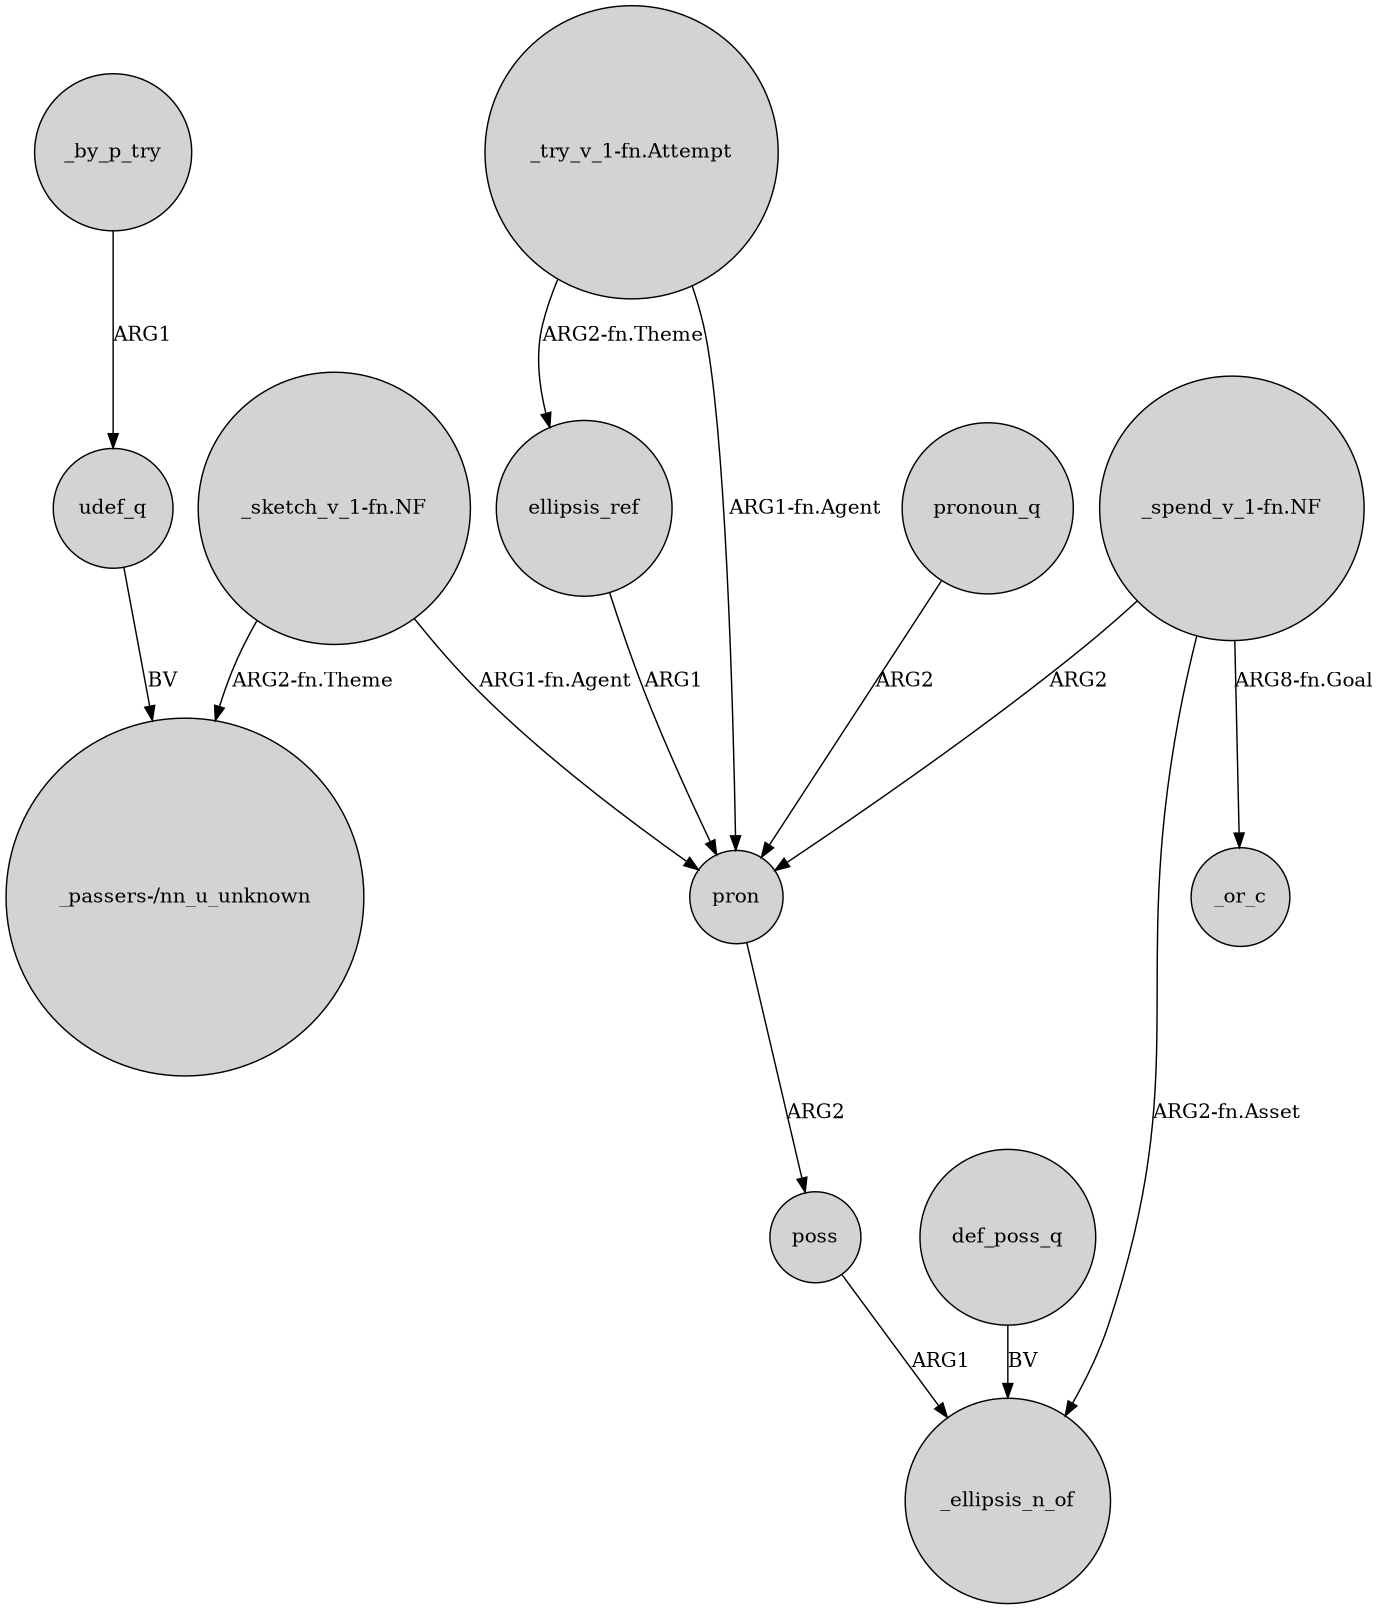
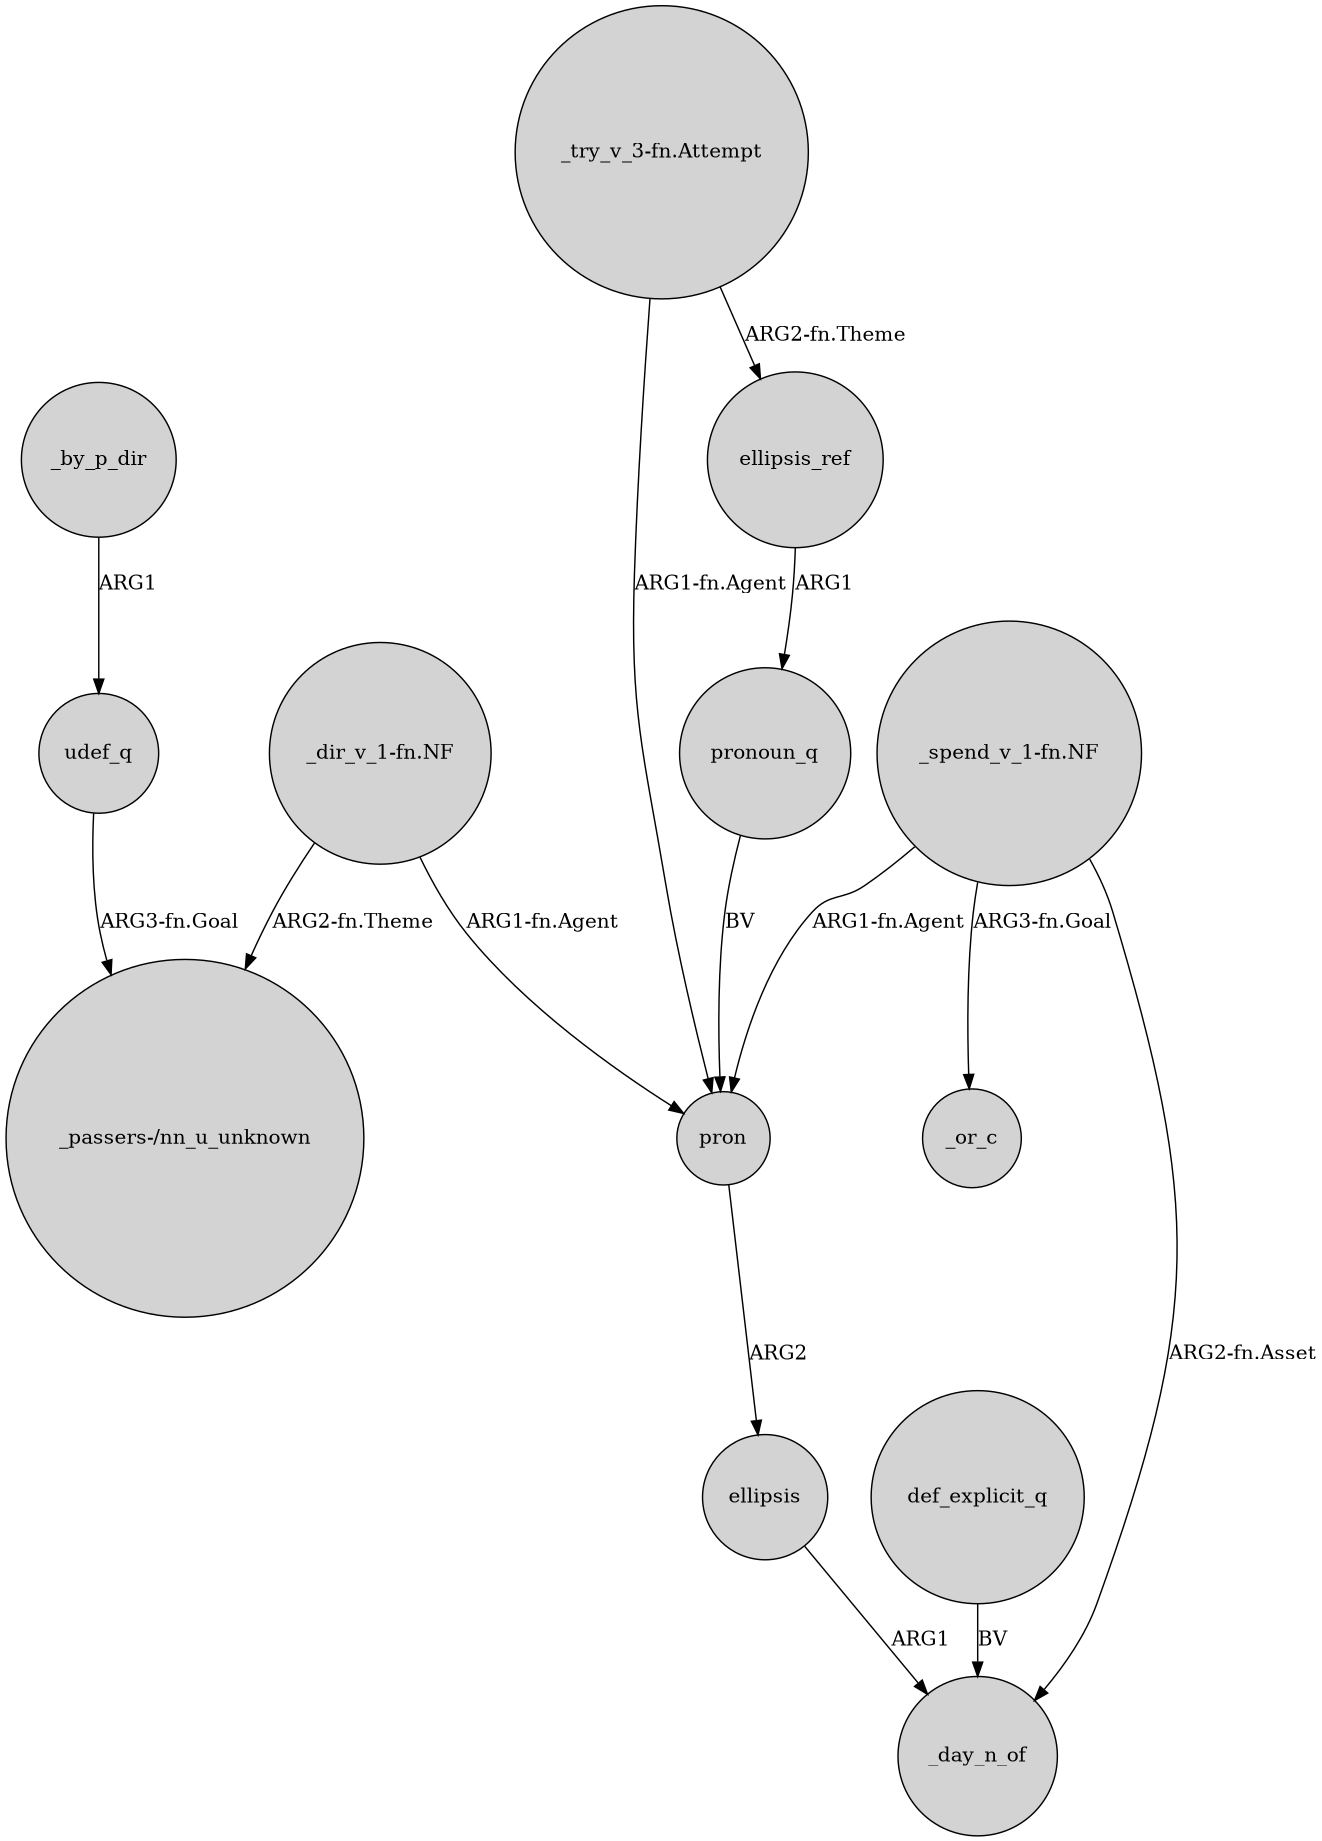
(113, 152) -> (99, 460)
(632, 152) -> (662, 152)
(334, 508) -> (380, 753)
(163, 681) -> (170, 922)
(905, 681) -> (740, 922)
(1079, 681) -> (889, 922)
(1304, 681) -> (1043, 922)
(655, 719) -> (792, 601)
(815, 1237) -> (765, 1497)
(1008, 1237) -> (978, 1497)
(1008, 1501) -> (978, 1756)
